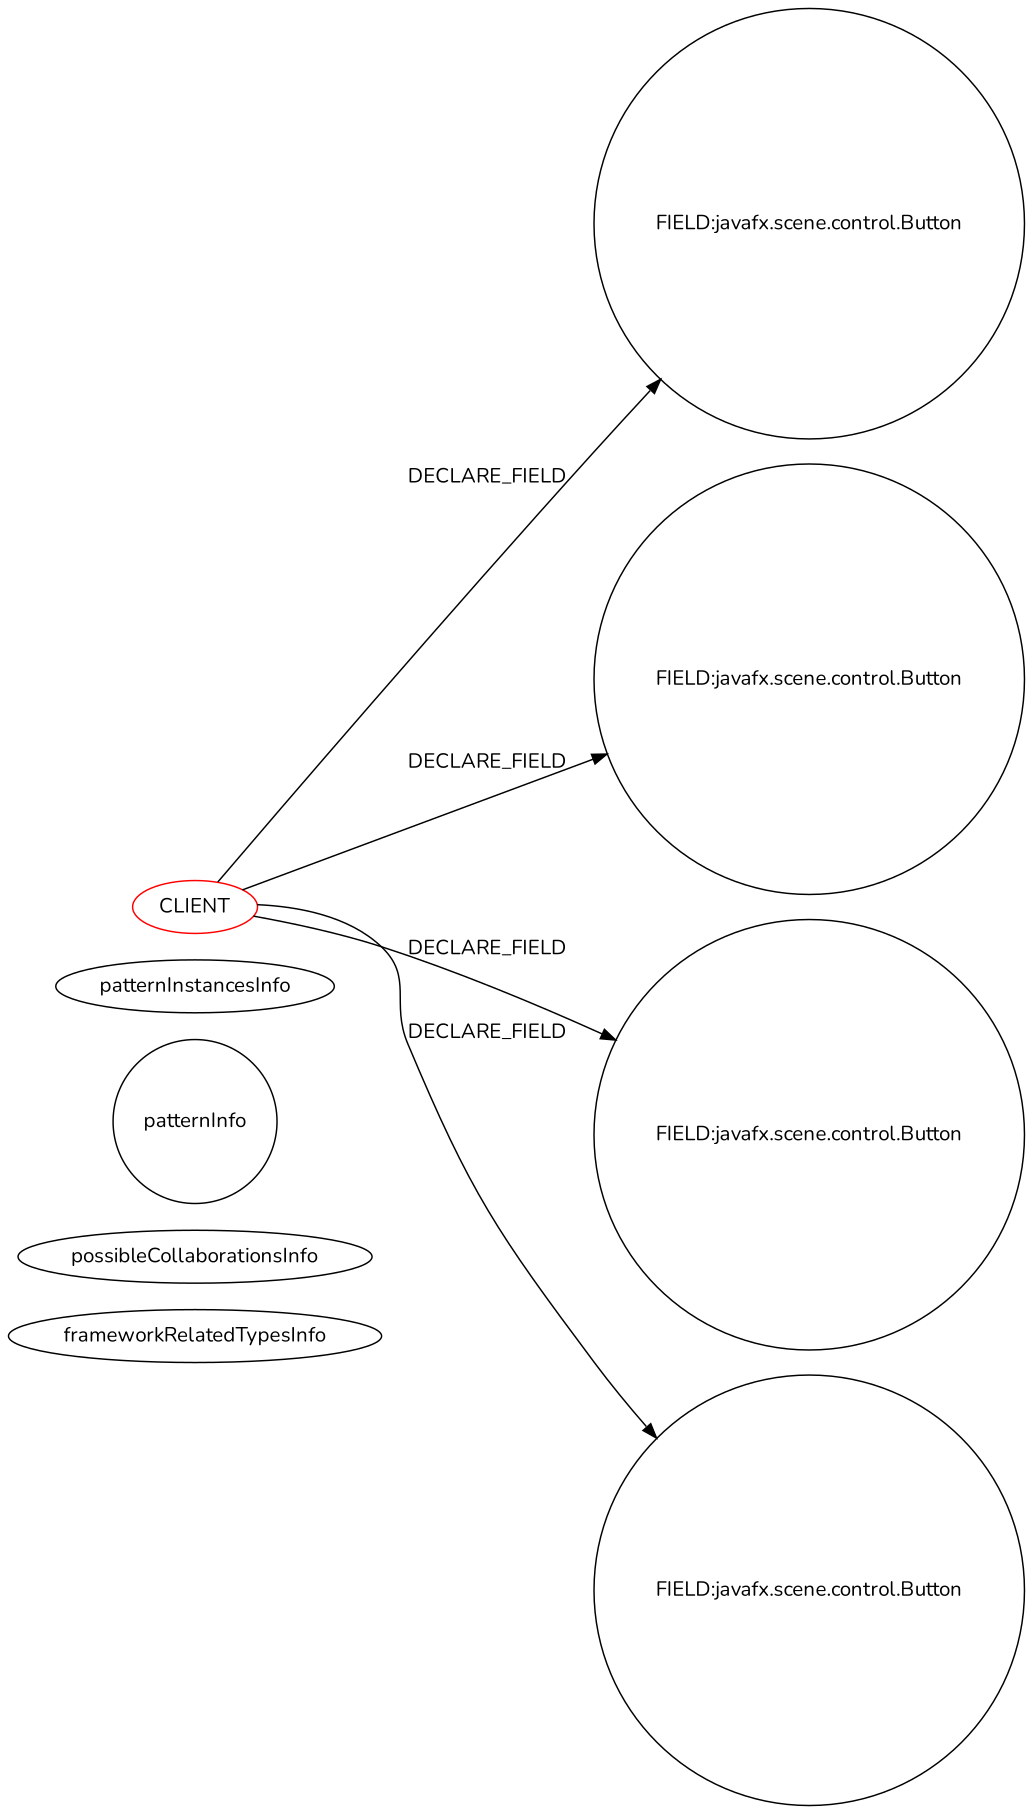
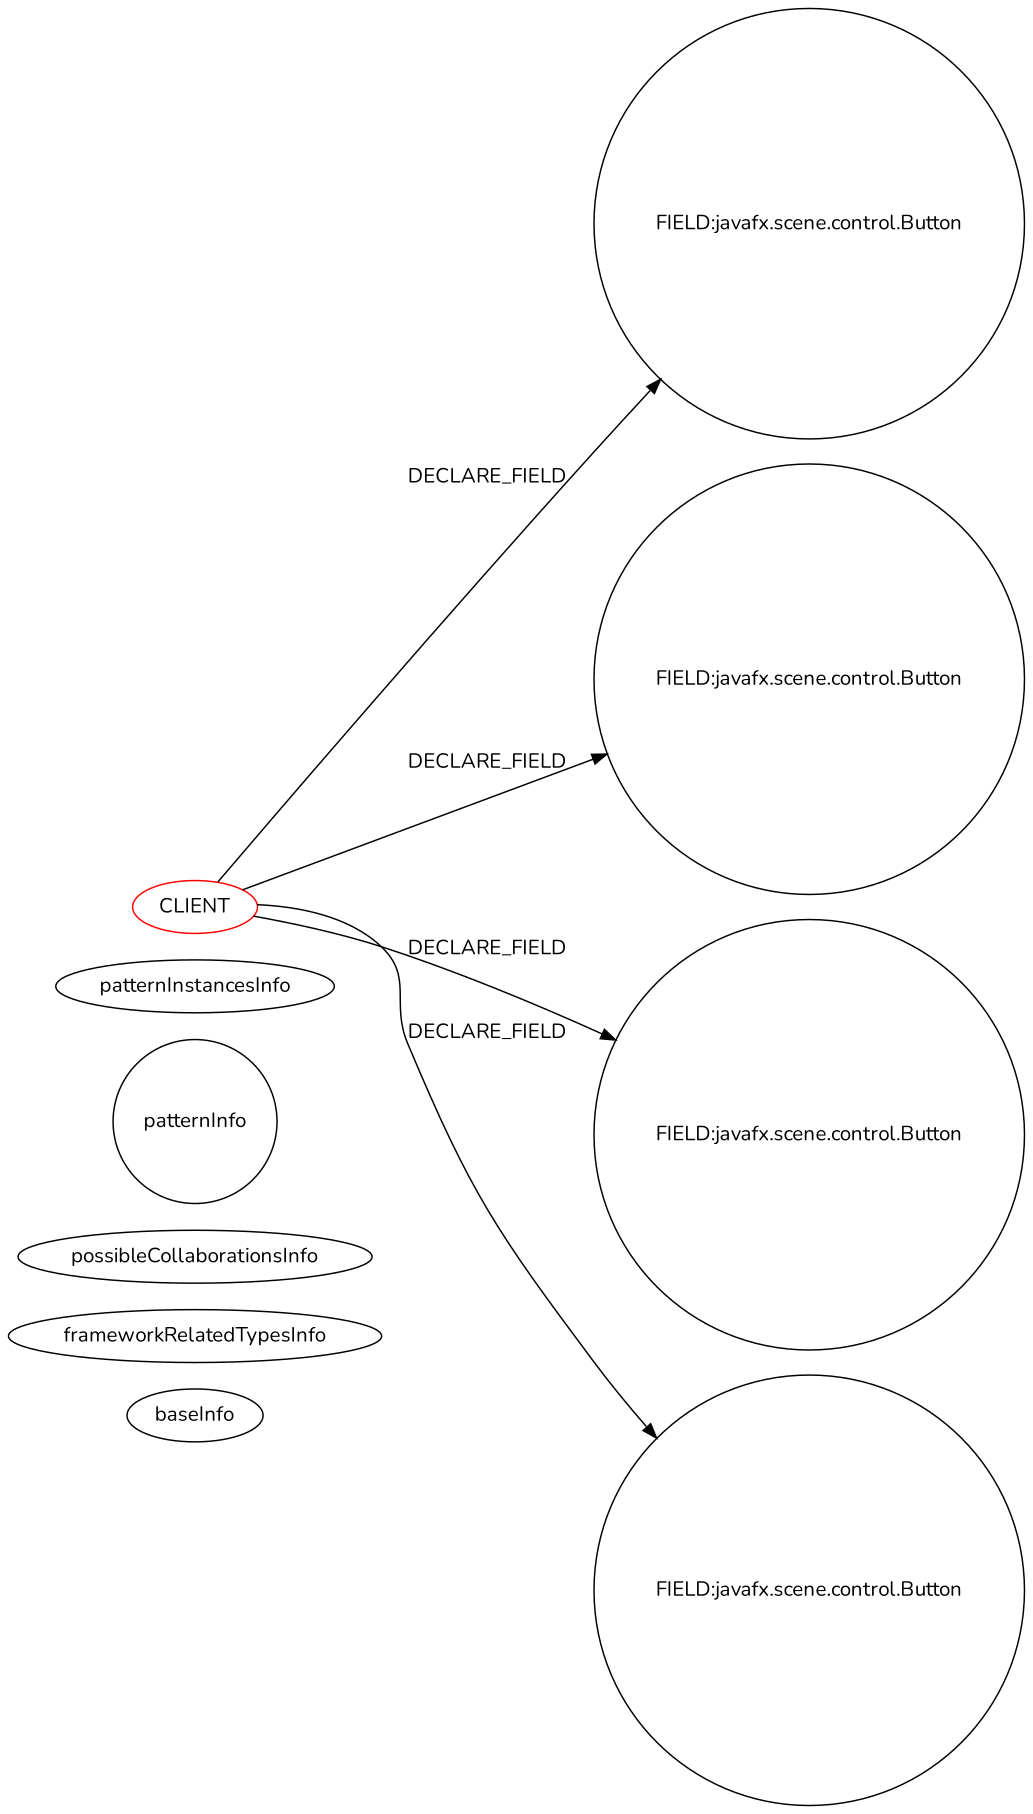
none -> (195, 1415)
